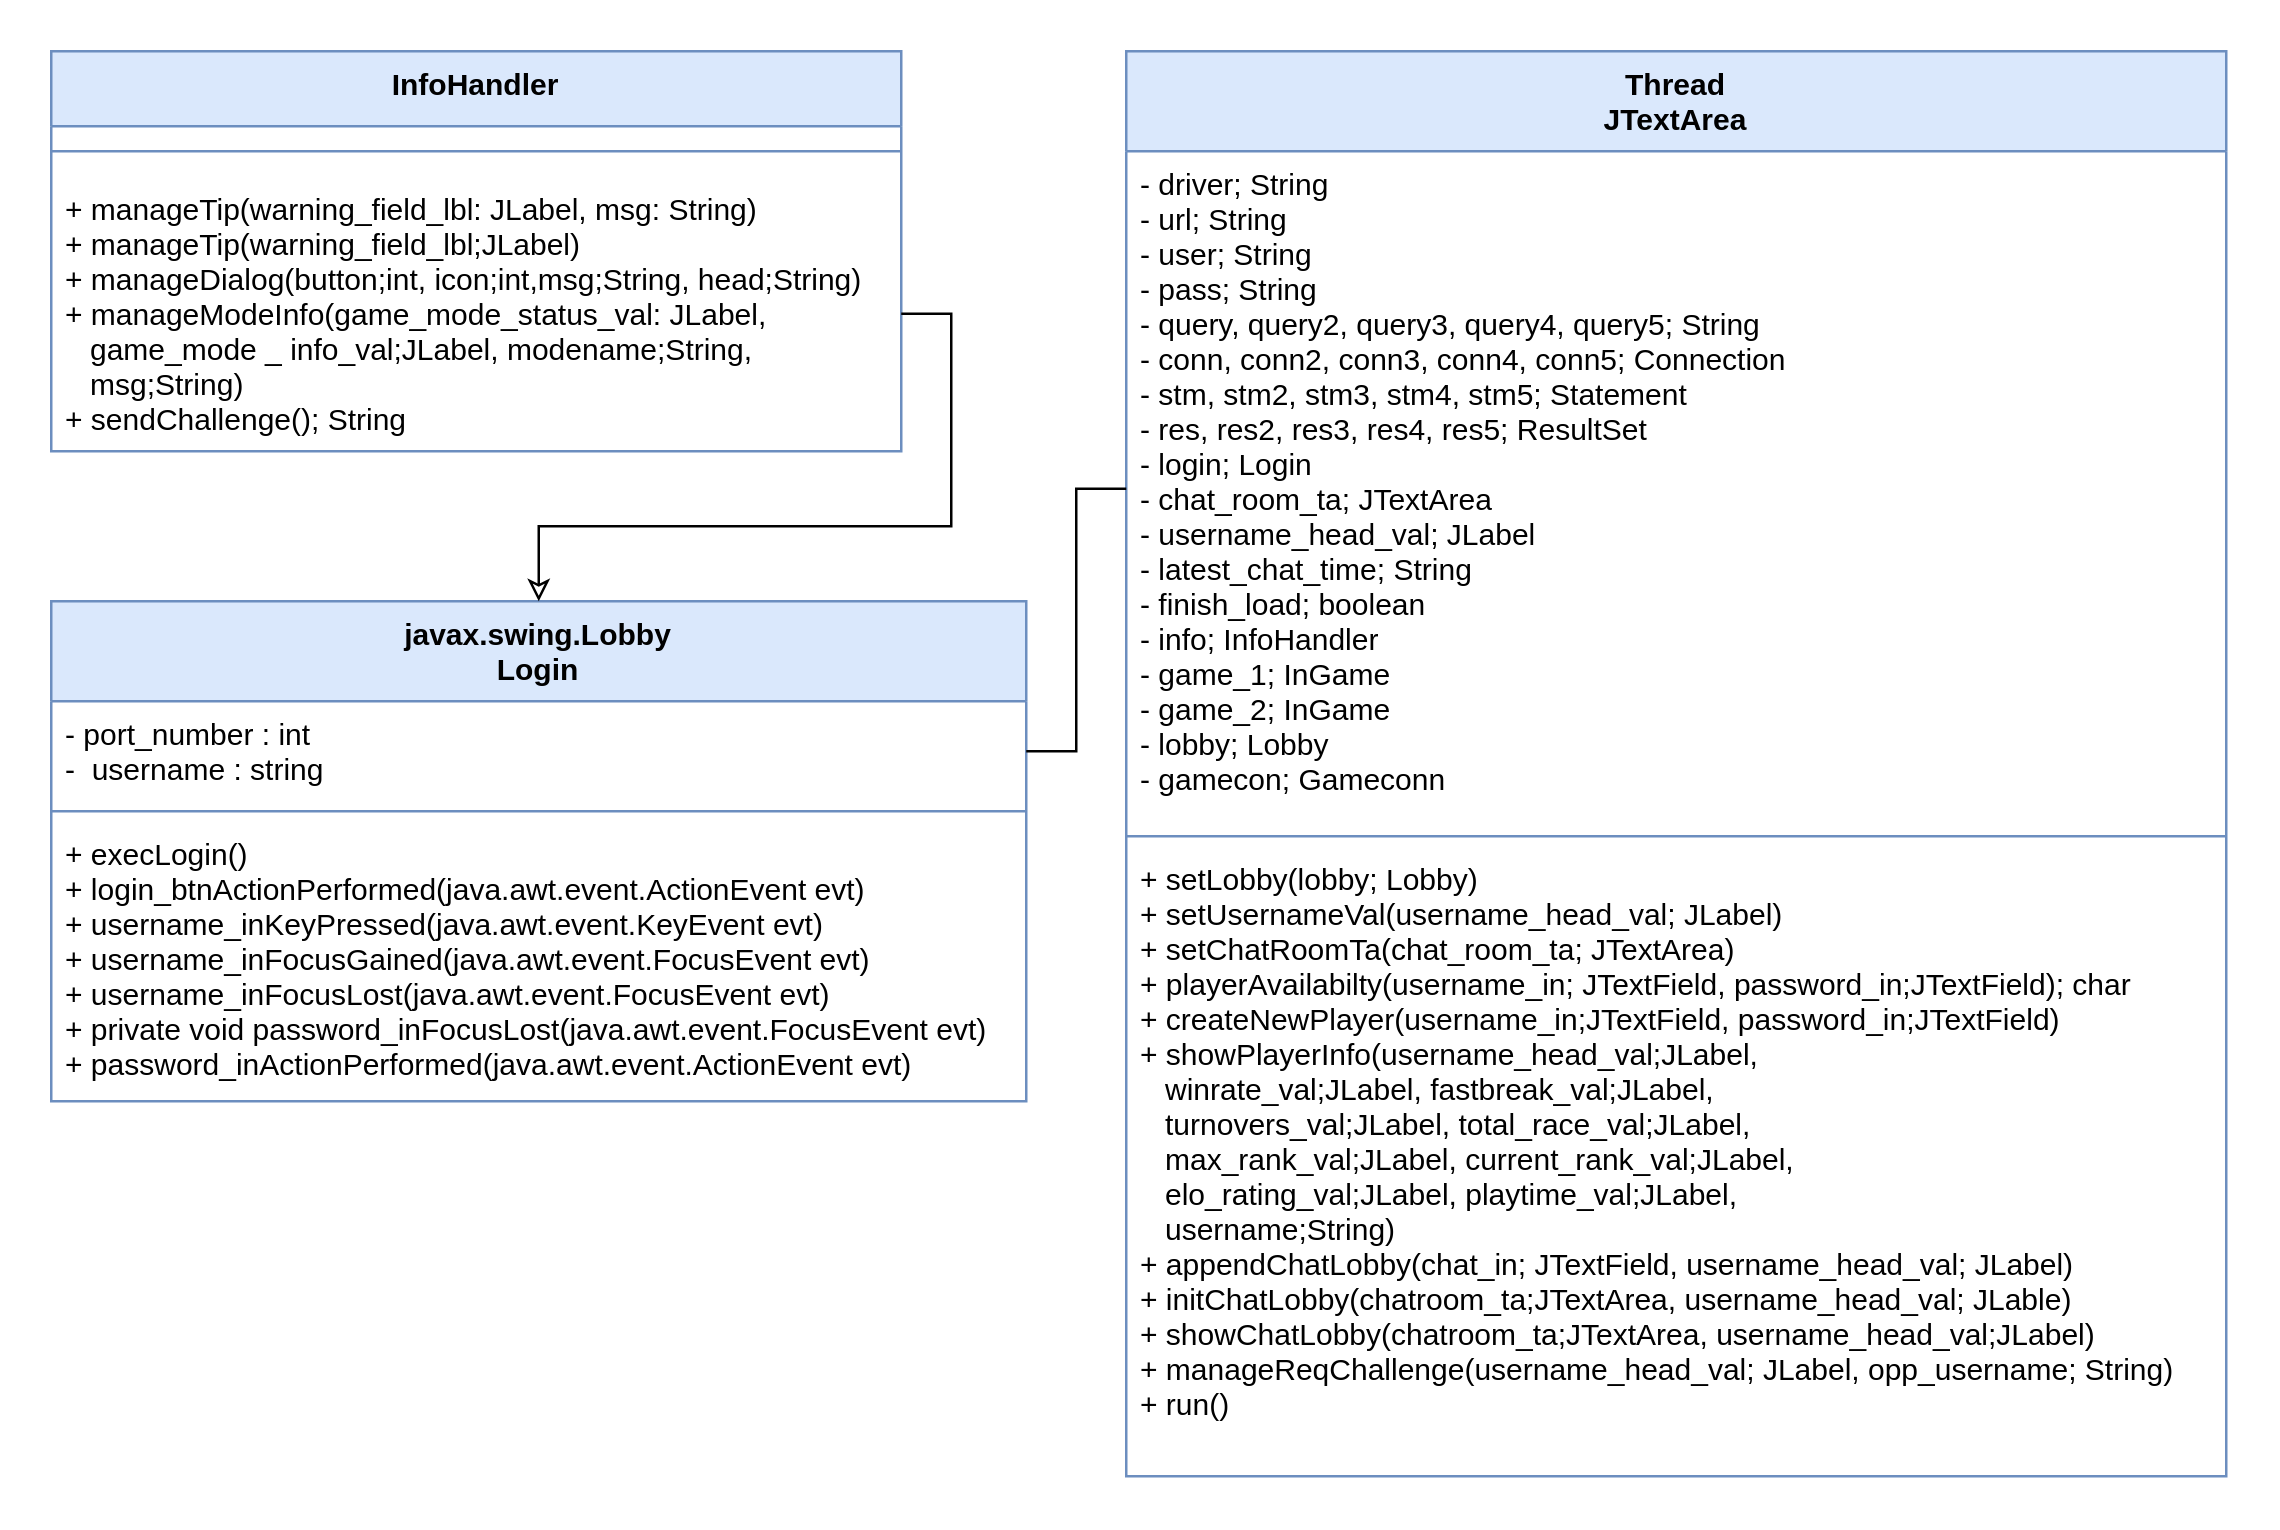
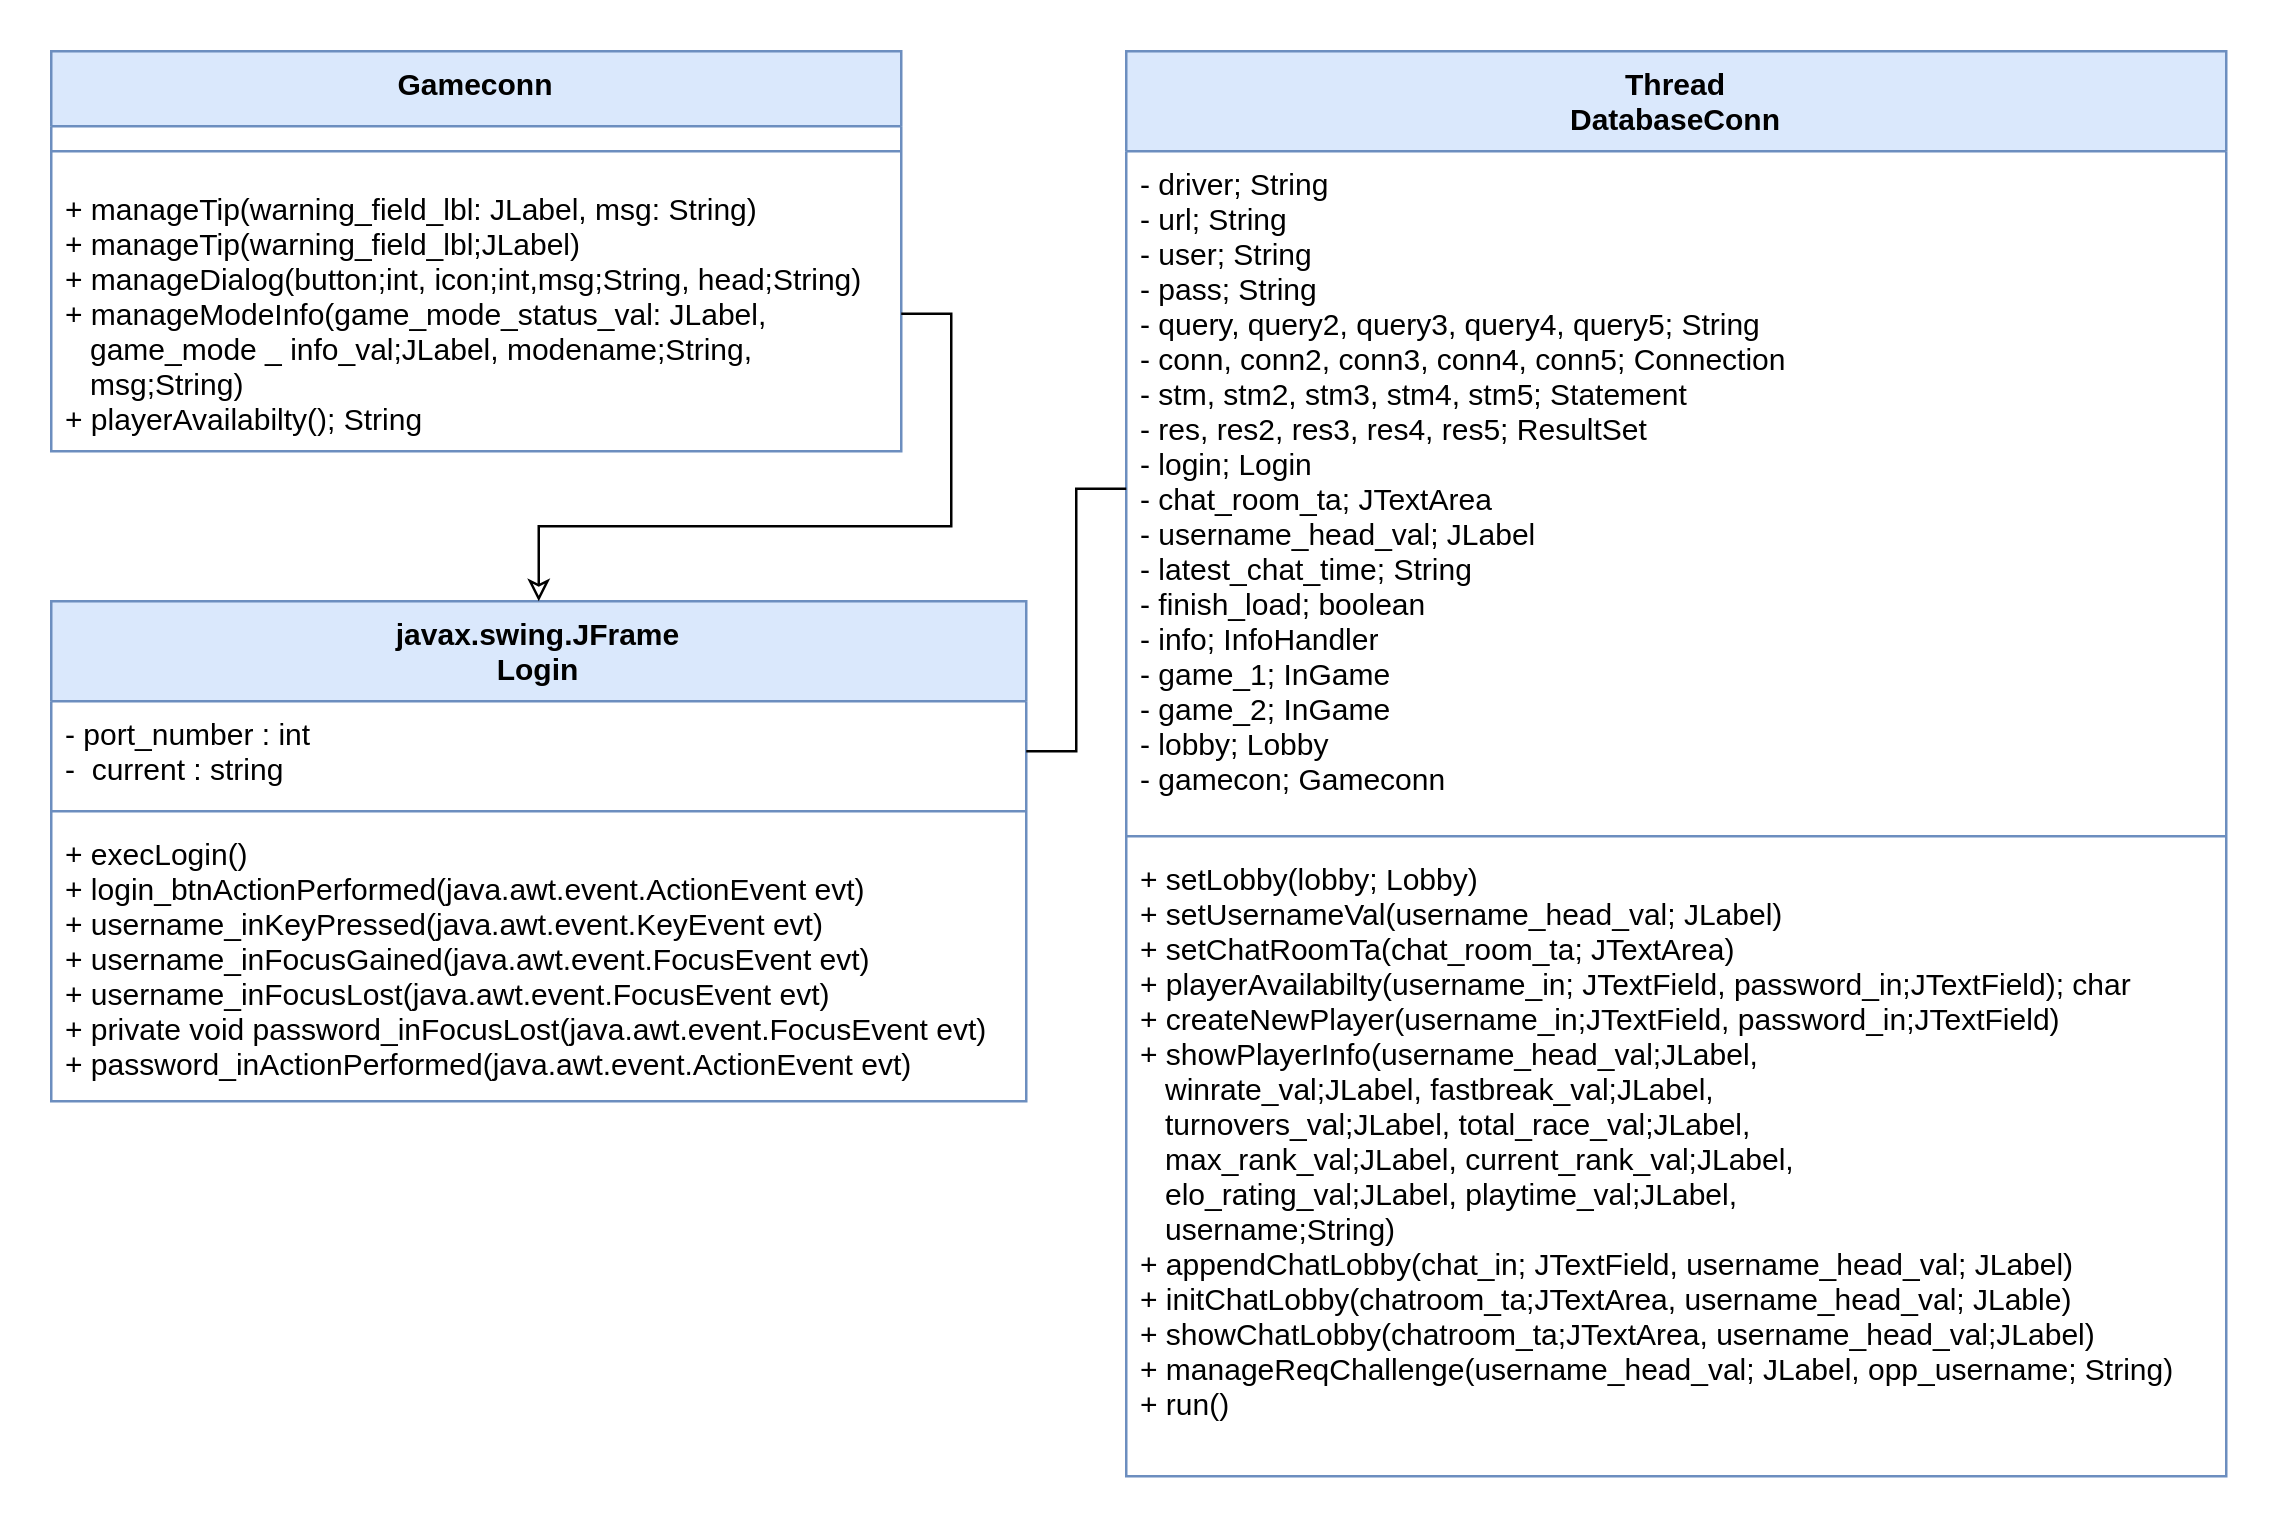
(475, 85) -> (475, 85)
(1675, 85) -> (1675, 85)
(435, 210) -> (435, 210)
(538, 635) -> (538, 635)
(209, 735) -> (209, 735)
